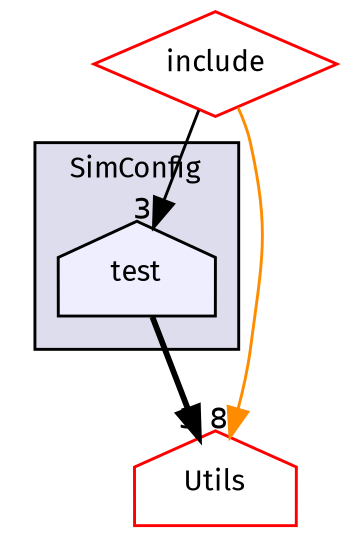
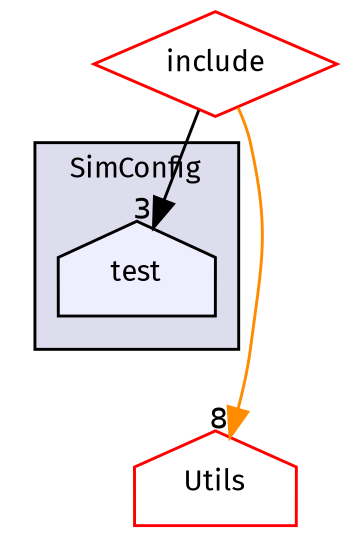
(172, 368) -> none
